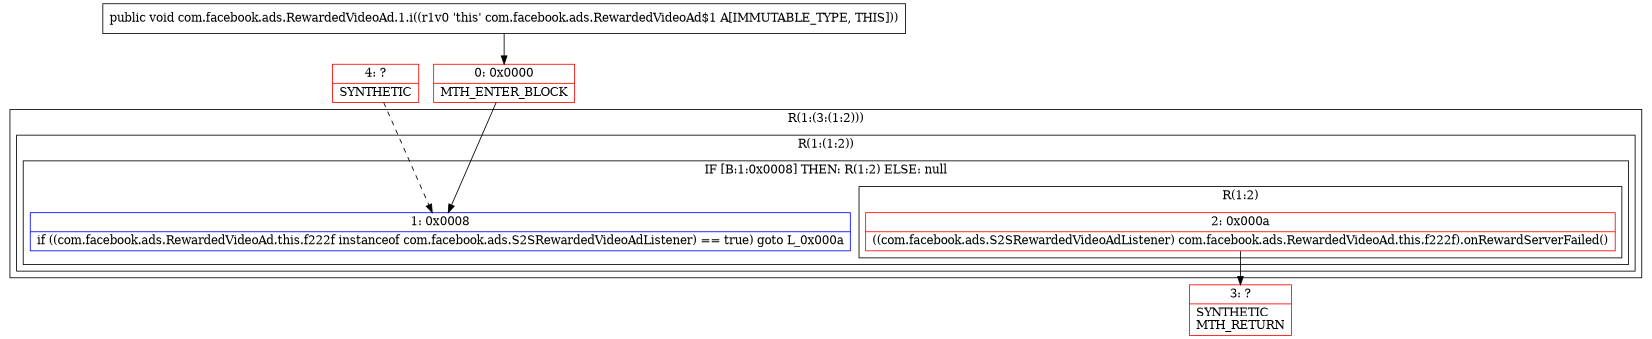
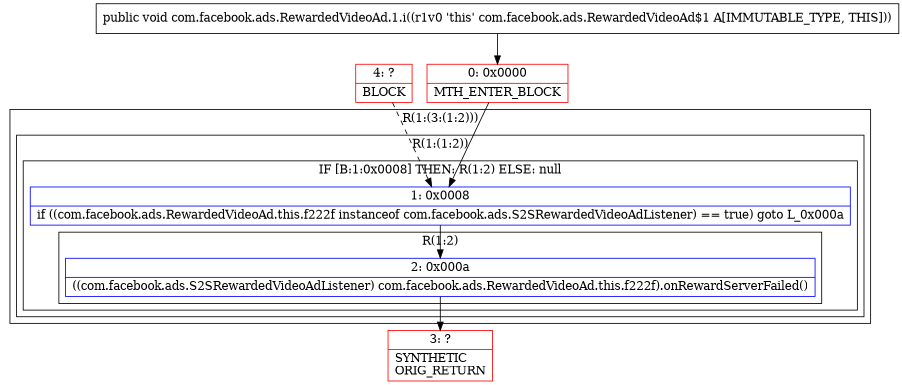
(376, 92) -> (384, 92)
(1240, 232) -> (440, 277)
none -> (440, 237)
(1240, 325) -> (440, 371)
